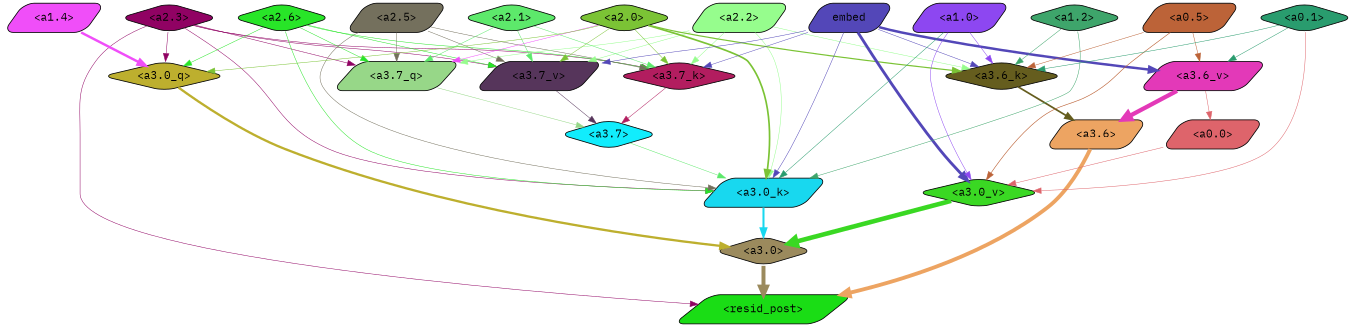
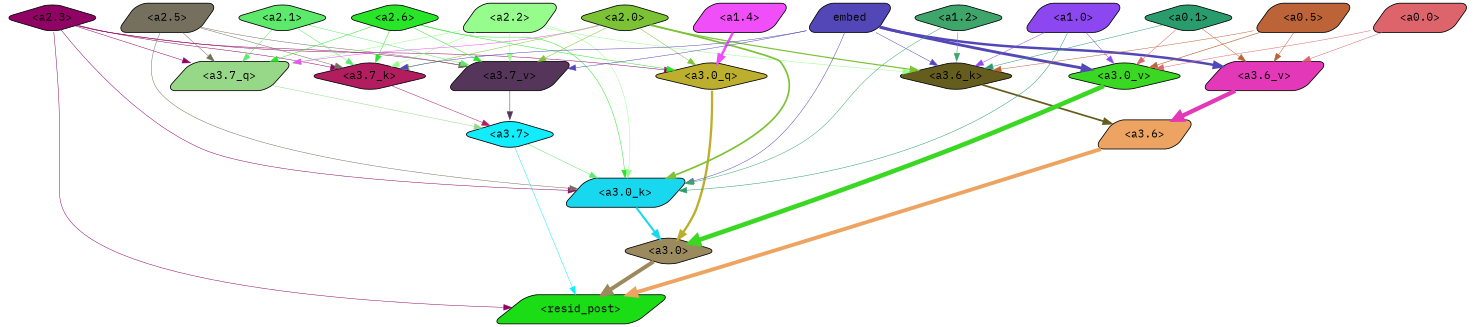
(1262, 42) -> (1228, 48)
(1207, 101) -> (1346, 46)
none -> (544, 217)
